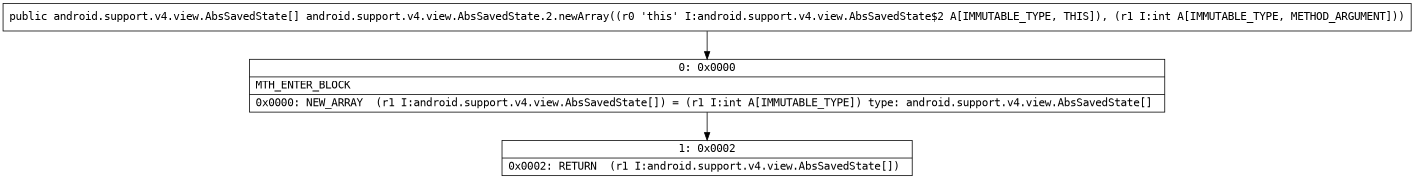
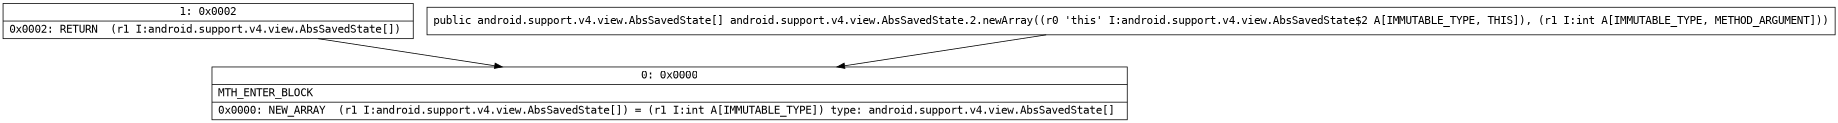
(707, 122) -> (406, 52)
